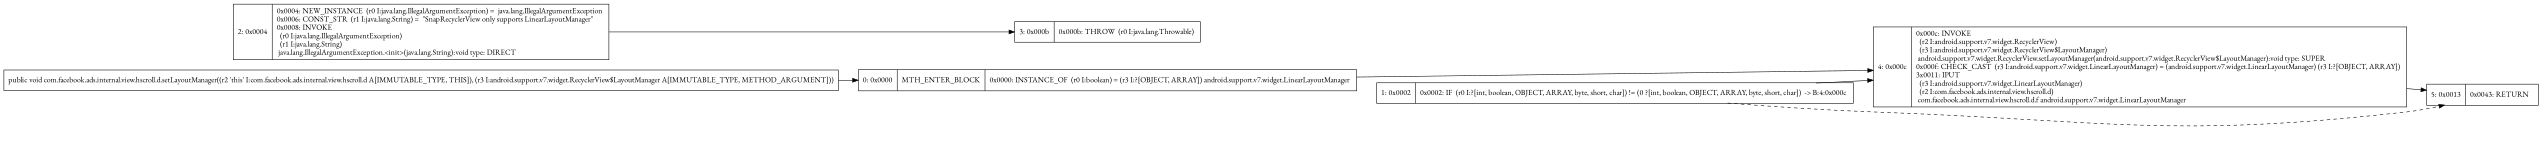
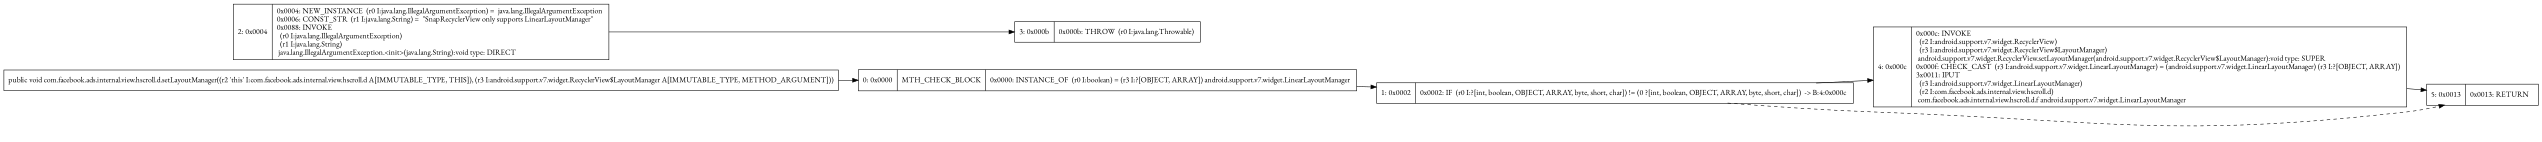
(306, 28) -> (306, 28)
(1612, 74) -> (1364, 87)
(941, 80) -> (941, 80)
(2502, 94) -> (2502, 94)
